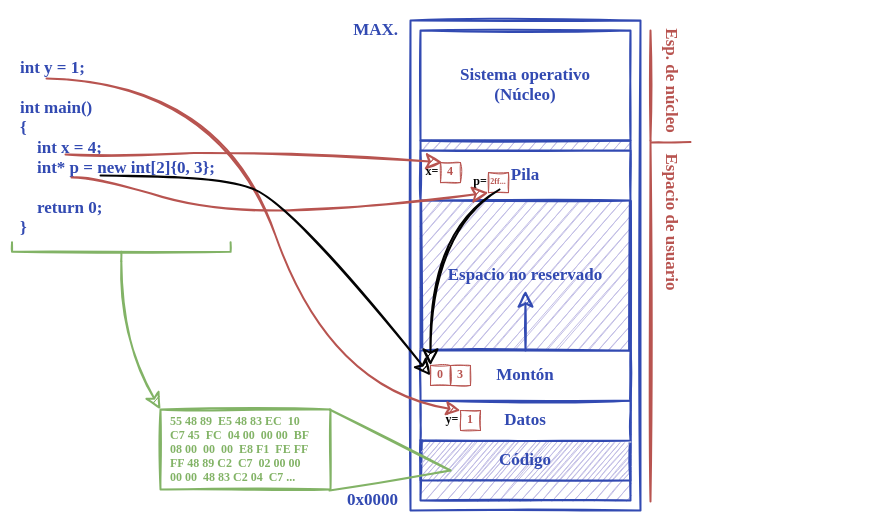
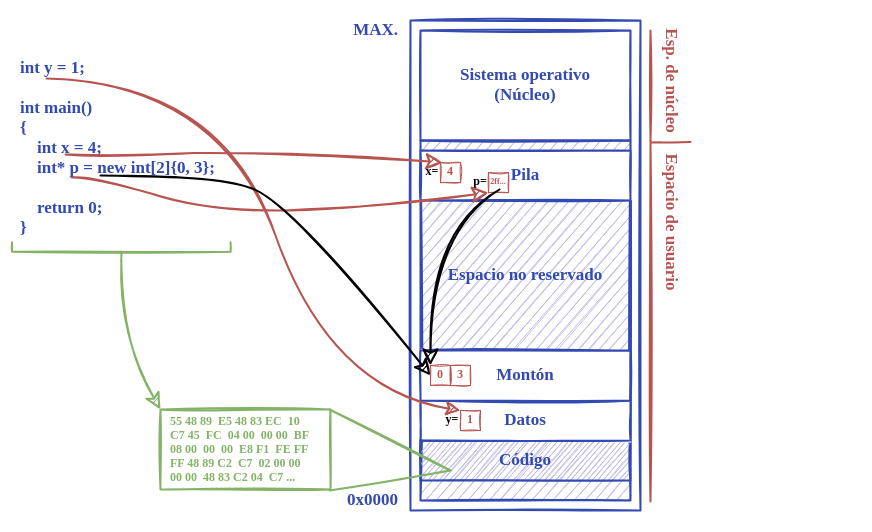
(526, 314) -> none
